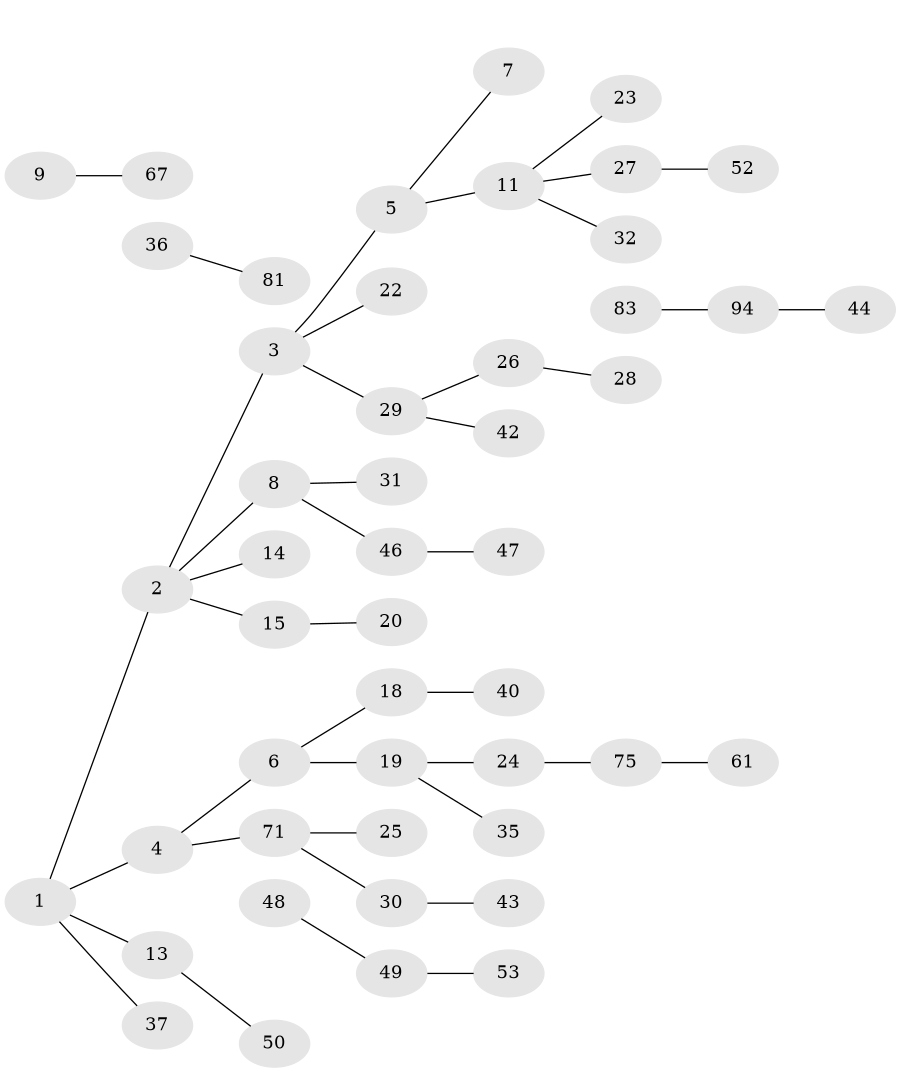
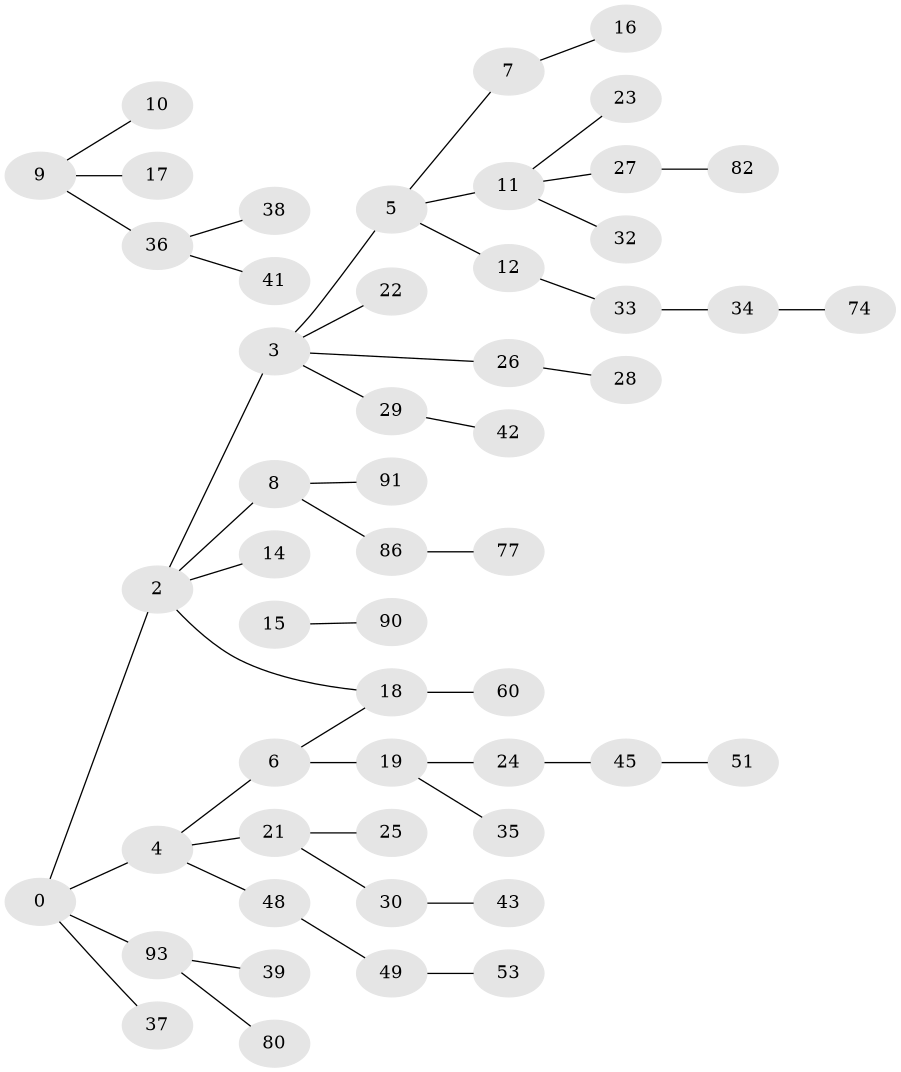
none -> (626, 29)
none -> (157, 105)
(743, 169) -> (743, 169)
(157, 176) -> (157, 176)
none -> (99, 211)
none -> (275, 211)
none -> (509, 268)
(275, 281) -> (275, 281)
(626, 310) -> (626, 310)
(743, 310) -> (743, 310)
(860, 310) -> (860, 310)
(450, 387) -> (392, 357)
(392, 482) -> (392, 482)
(392, 552) -> (392, 552)
(509, 552) -> (509, 552)
(216, 607) -> (258, 668)
(392, 622) -> (392, 622)
(509, 692) -> (509, 692)
(626, 763) -> (626, 763)
(743, 763) -> (743, 763)
(275, 833) -> (275, 833)
none -> (216, 877)
(40, 902) -> (40, 902)
(157, 955) -> (157, 955)
none -> (275, 973)
(275, 1044) -> (275, 1044)
